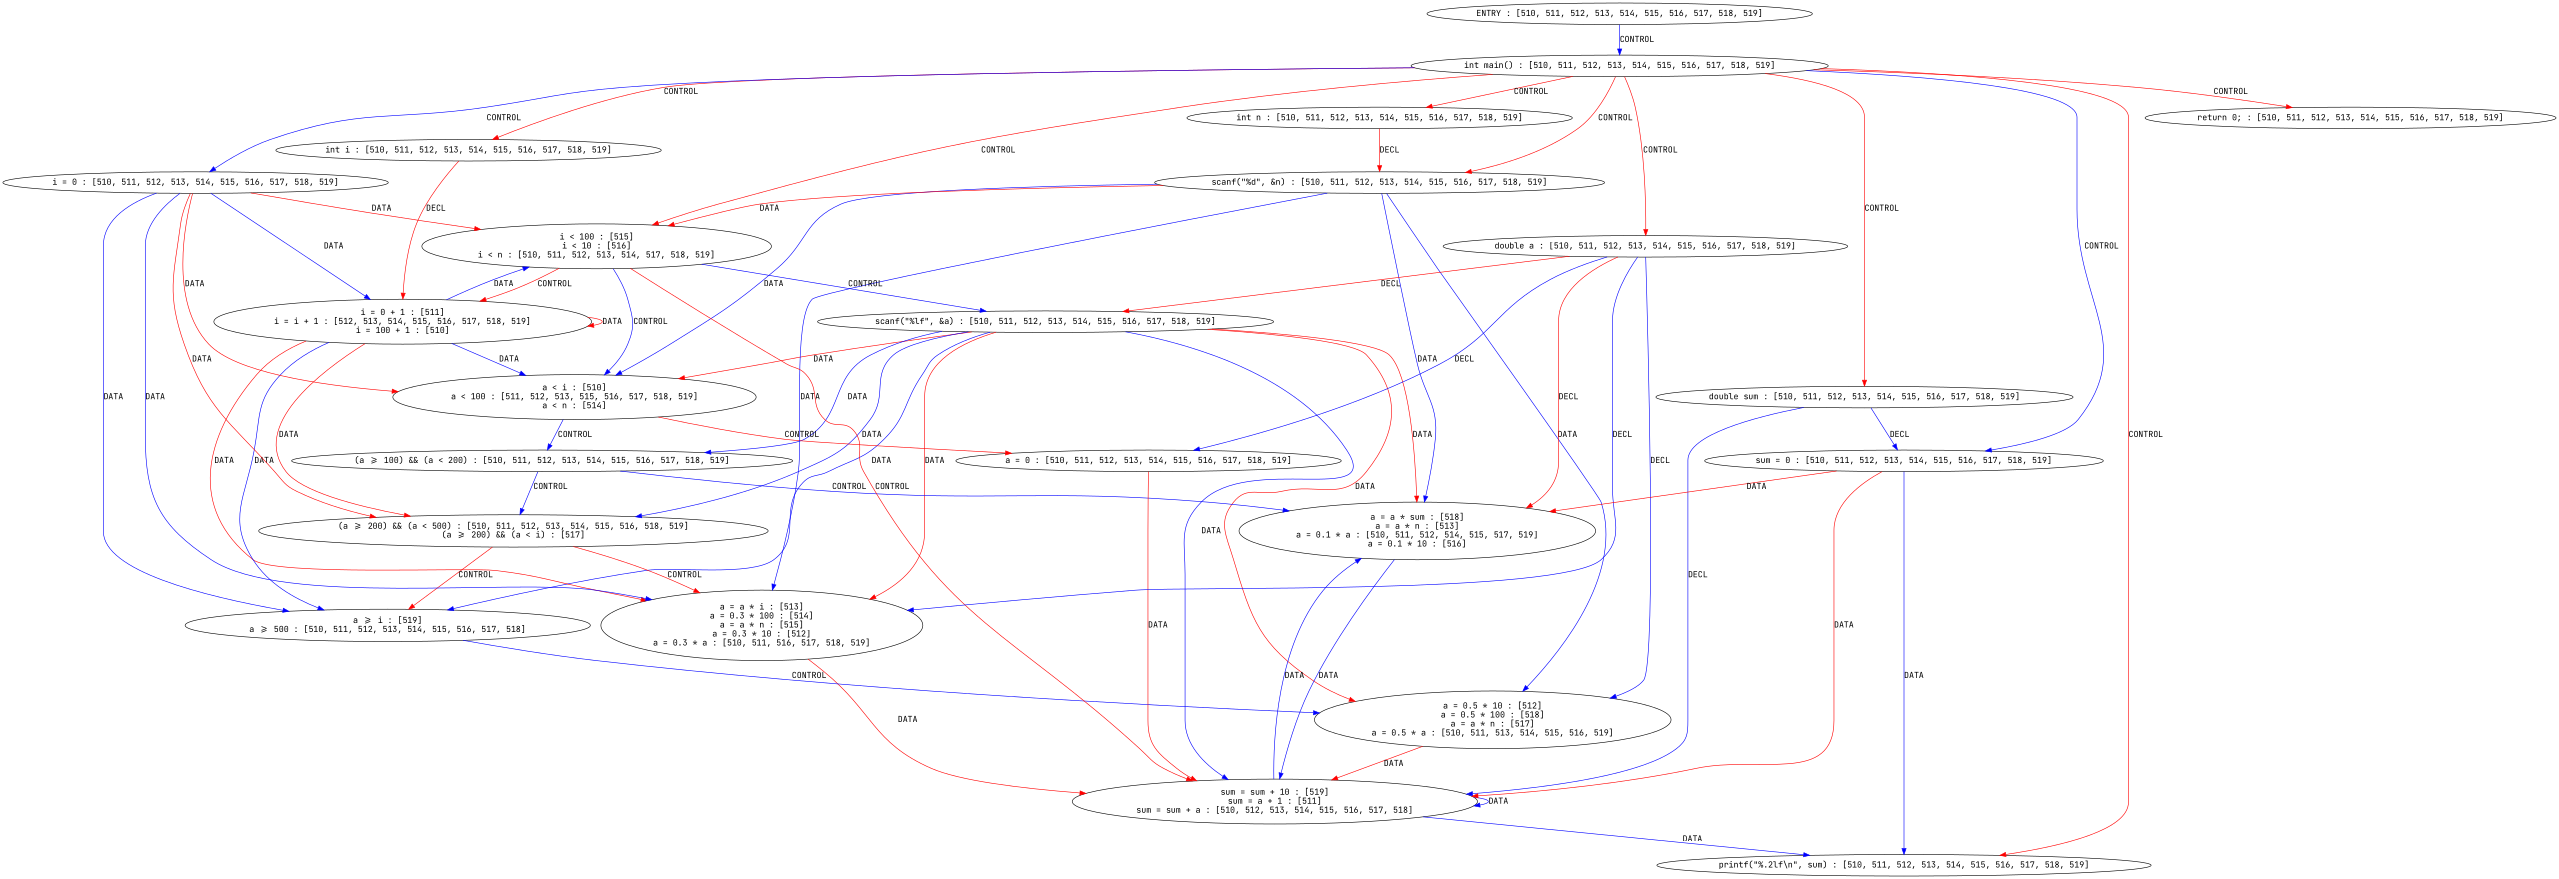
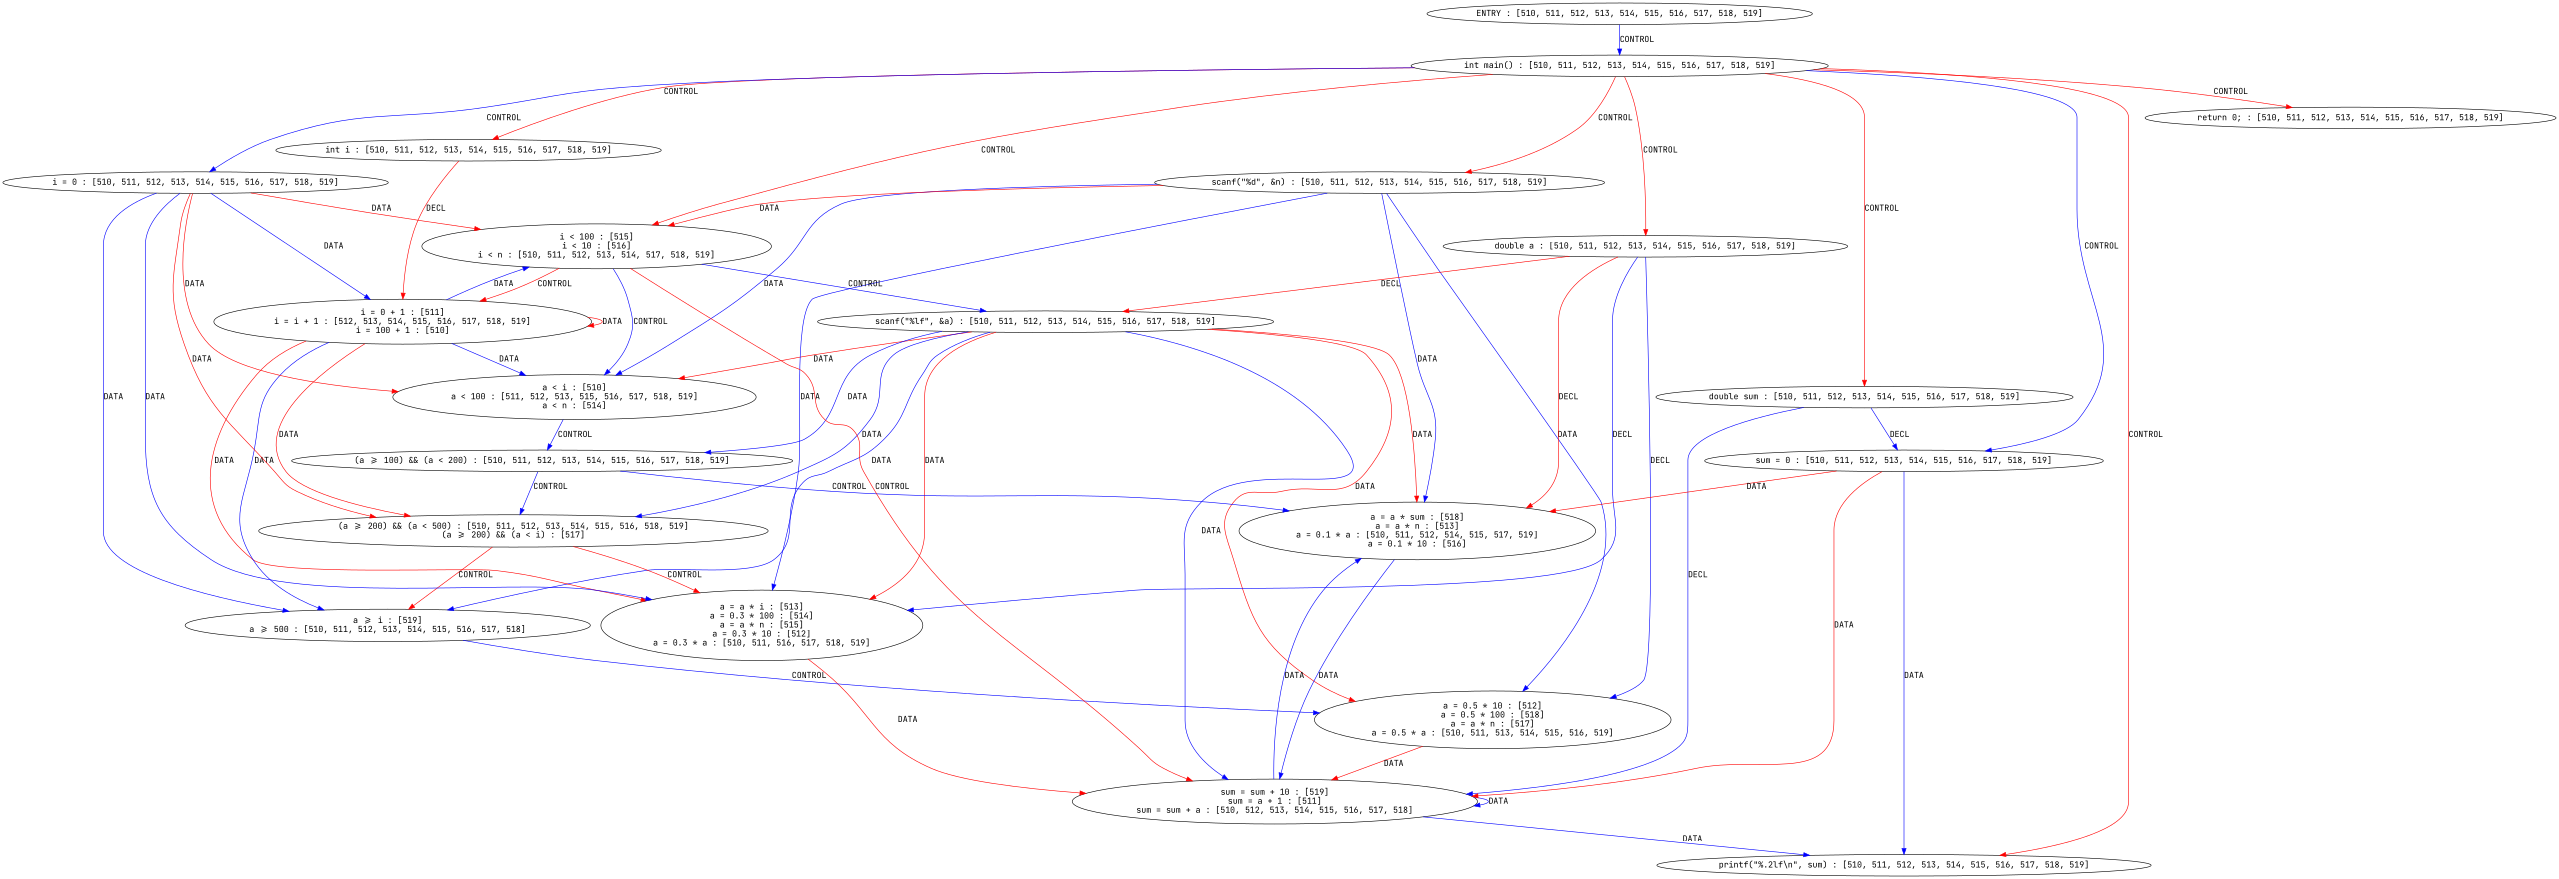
(1380, 118) -> none
(1149, 461) -> none
